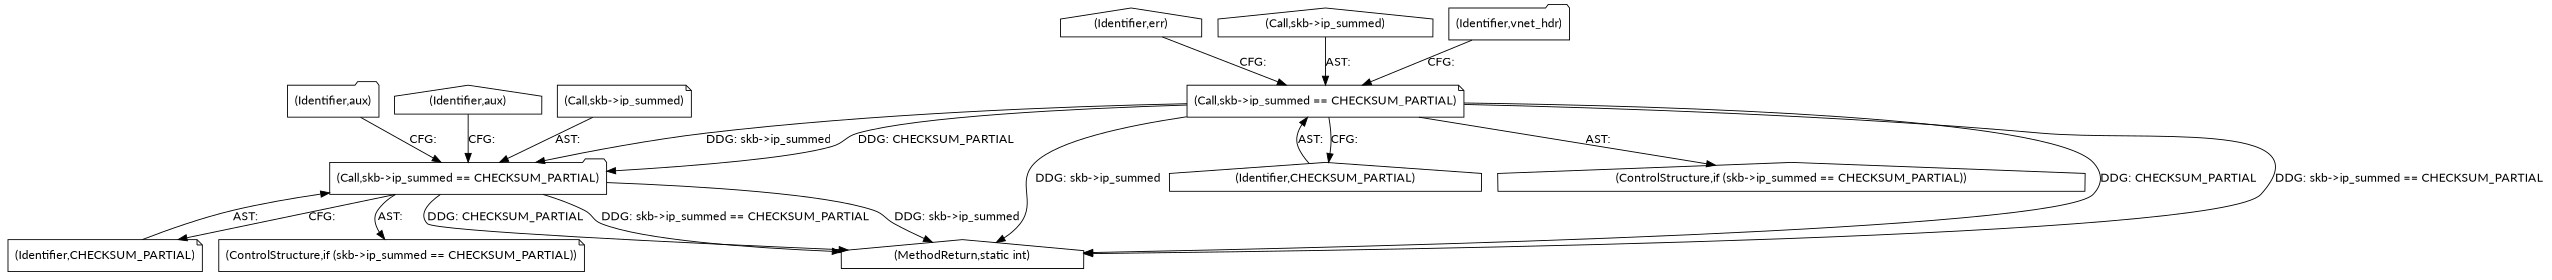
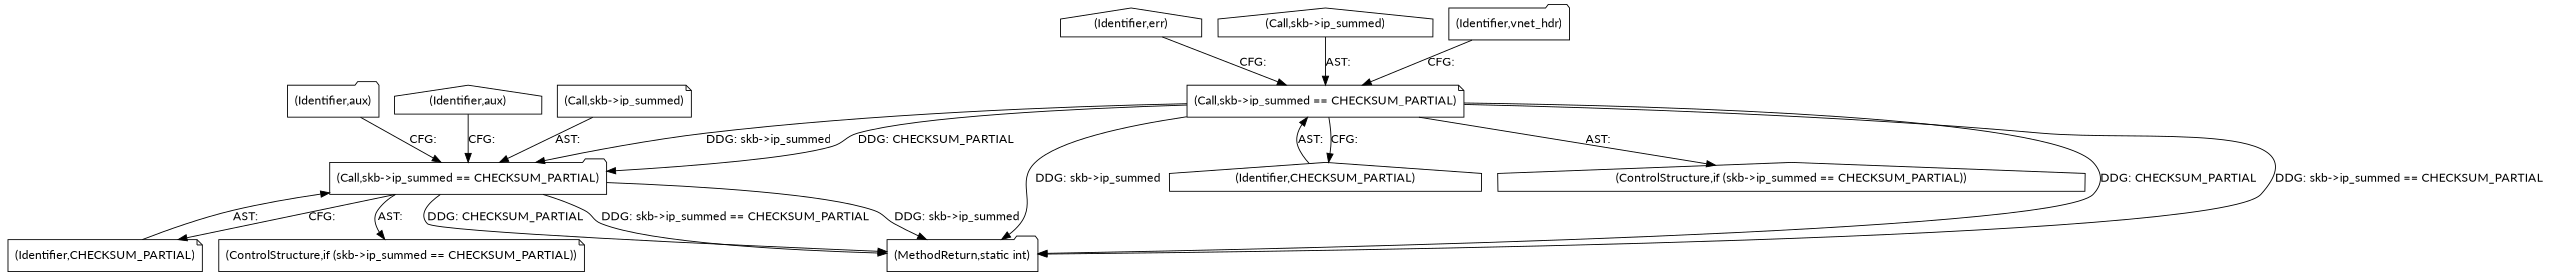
(962, 256) -> (962, 256)
